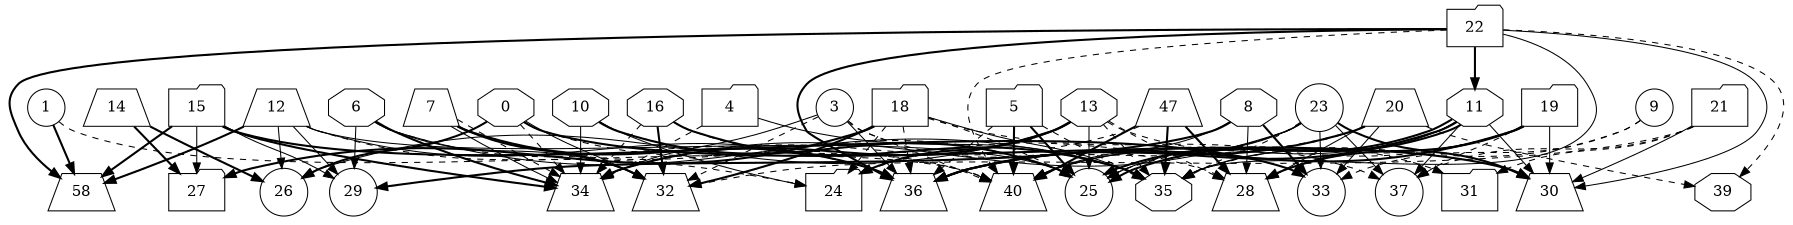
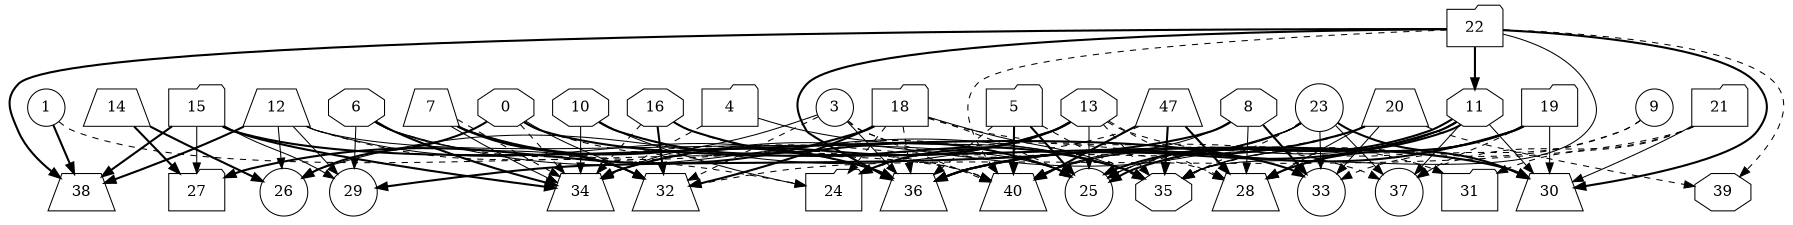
(1746, 75) -> (1746, 75)
(82, 192) -> (82, 192)
